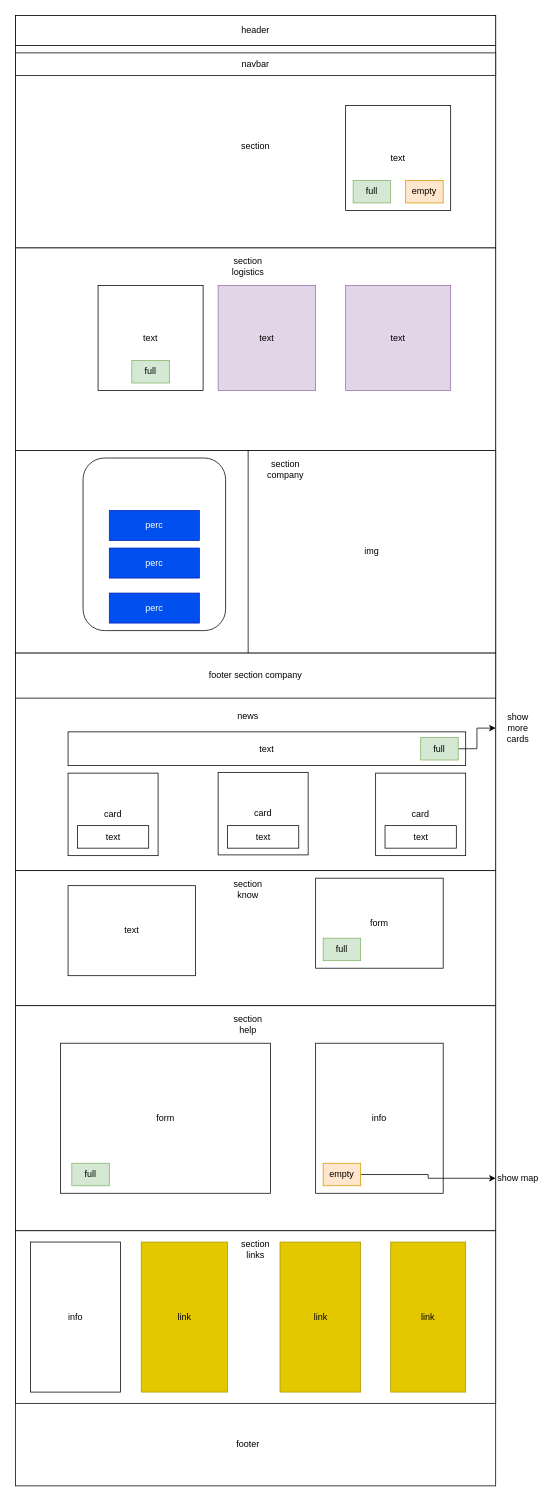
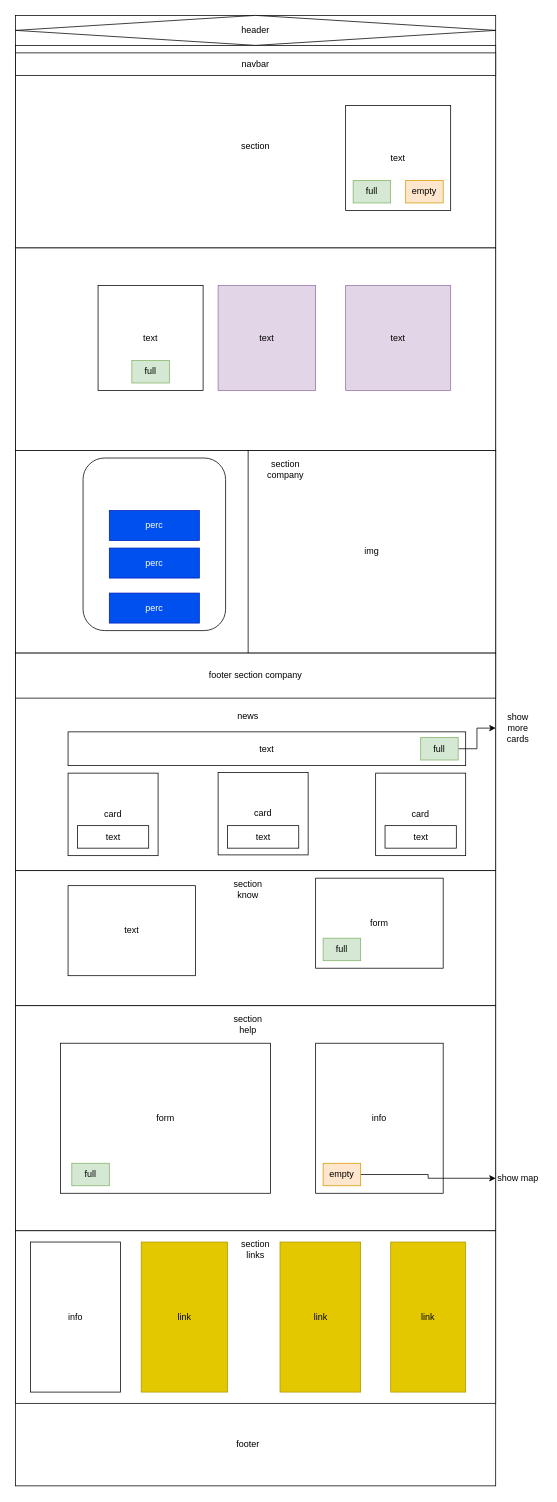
(255, 30) -> (255, 30)
(248, 267) -> none
